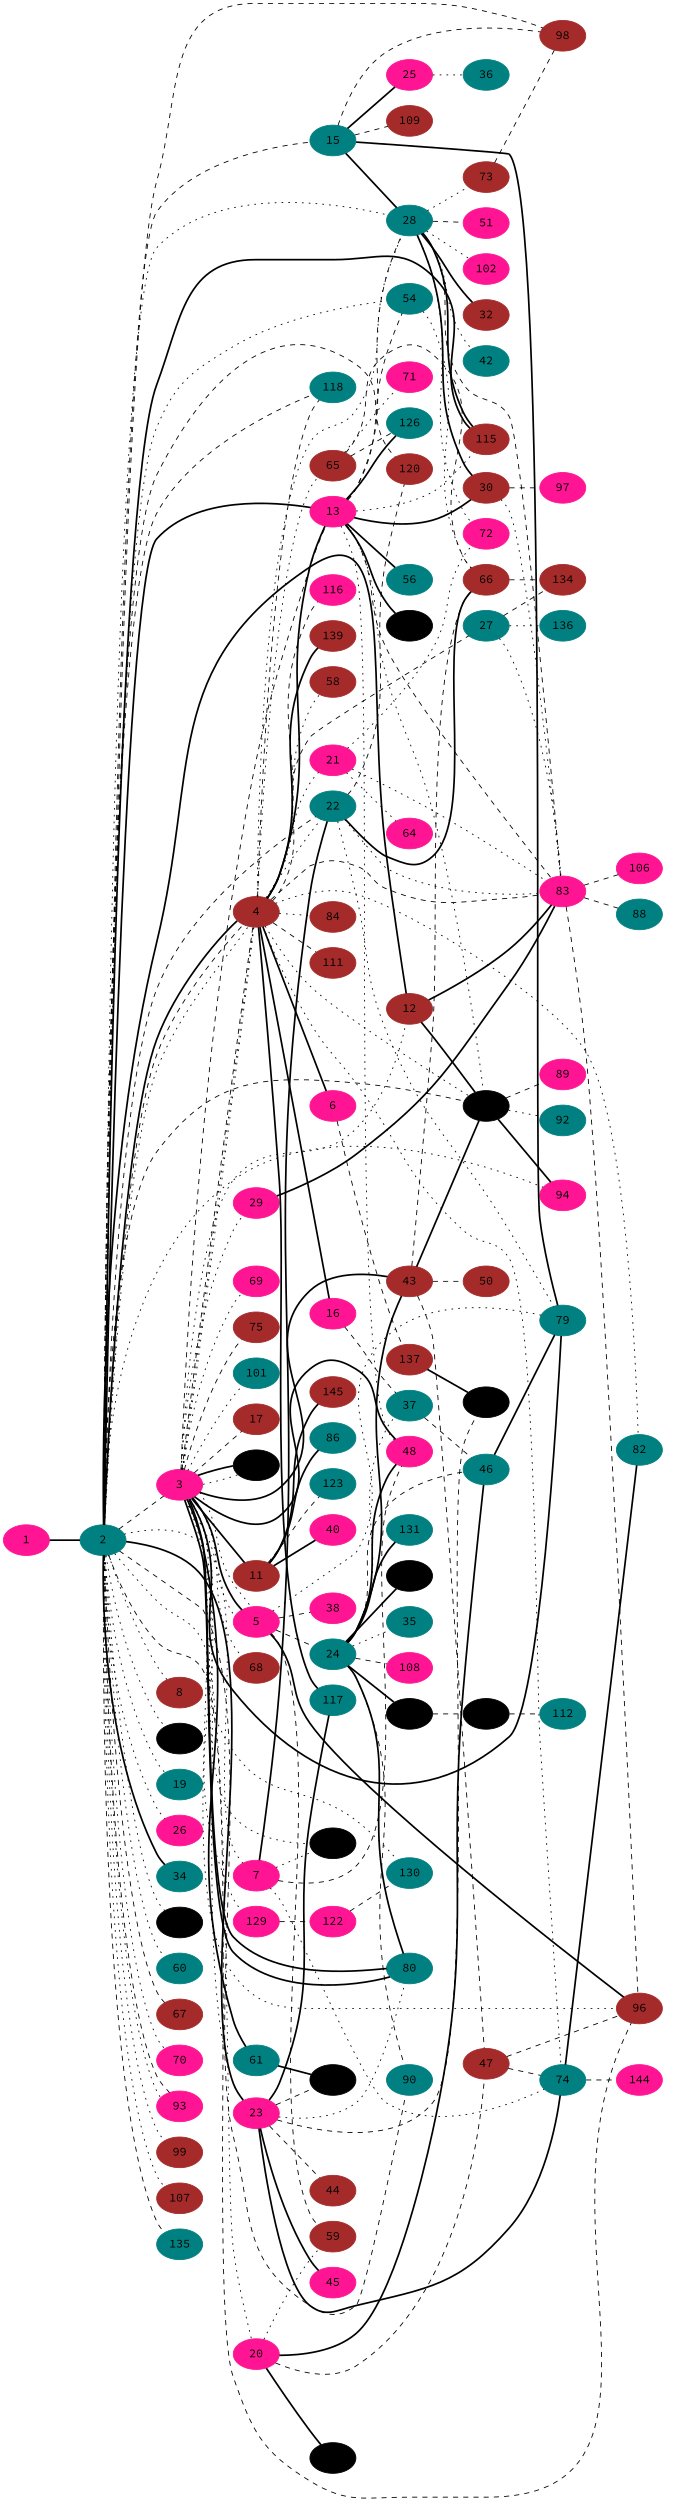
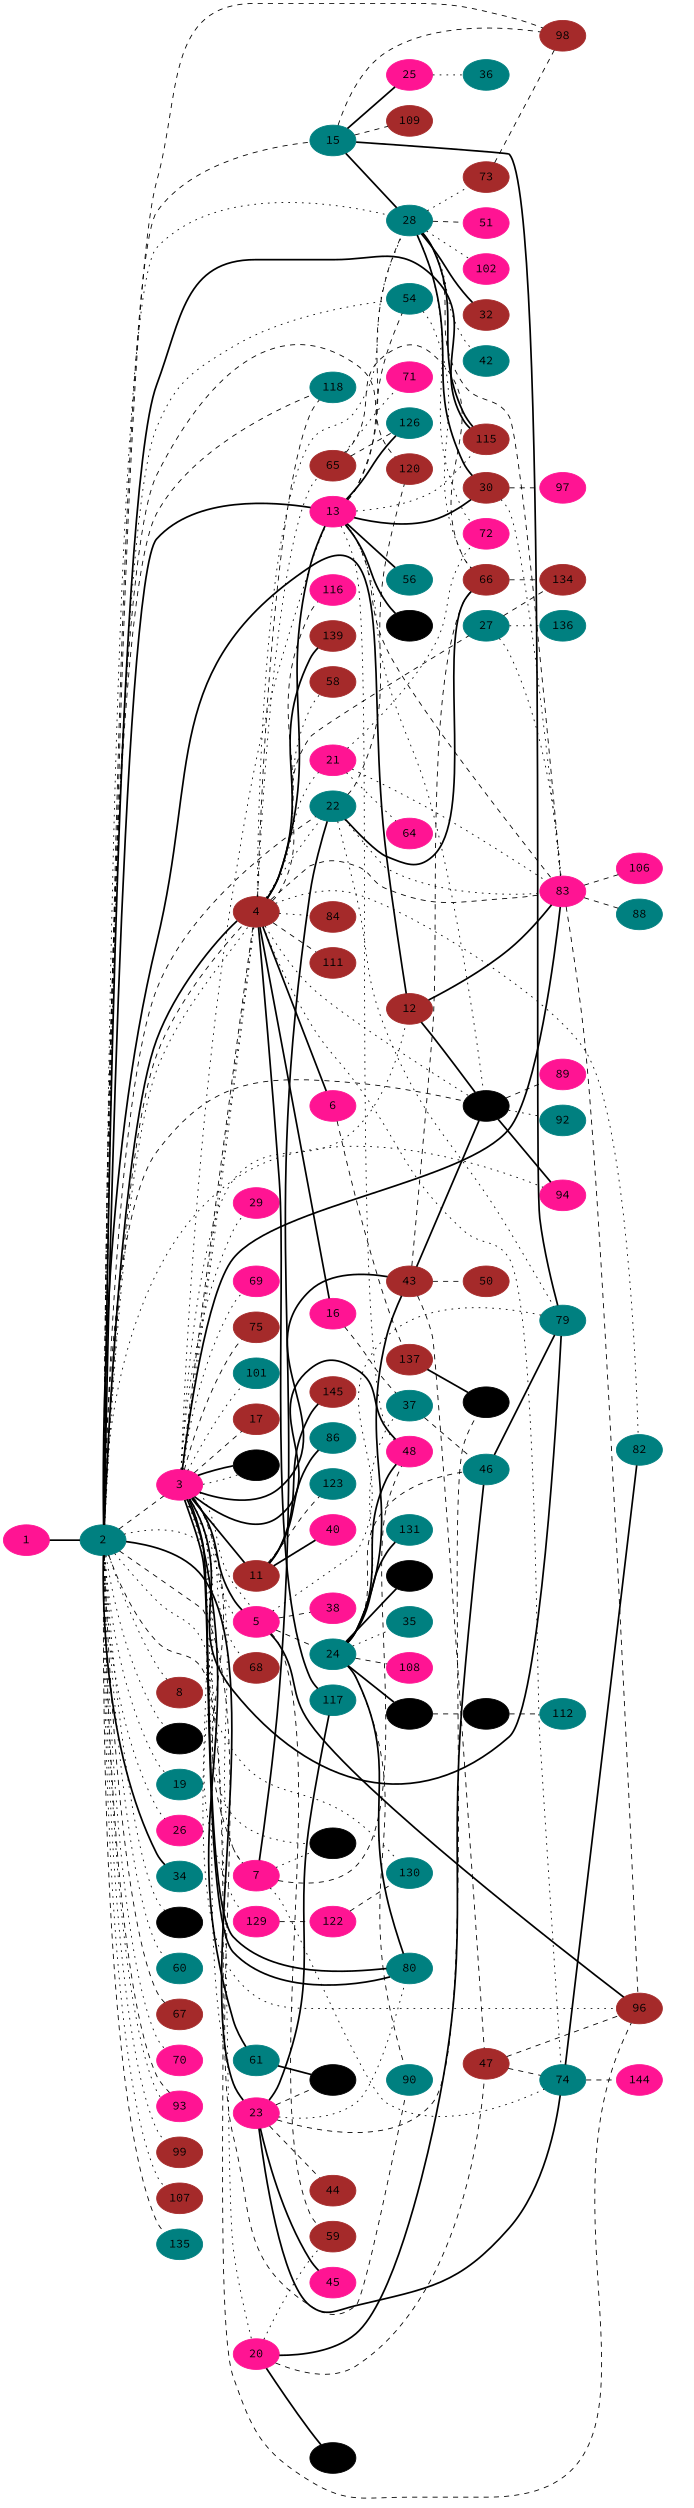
(219, 992) -> (219, 992)
(434, 1084) -> (376, 1192)
none -> (218, 1680)
